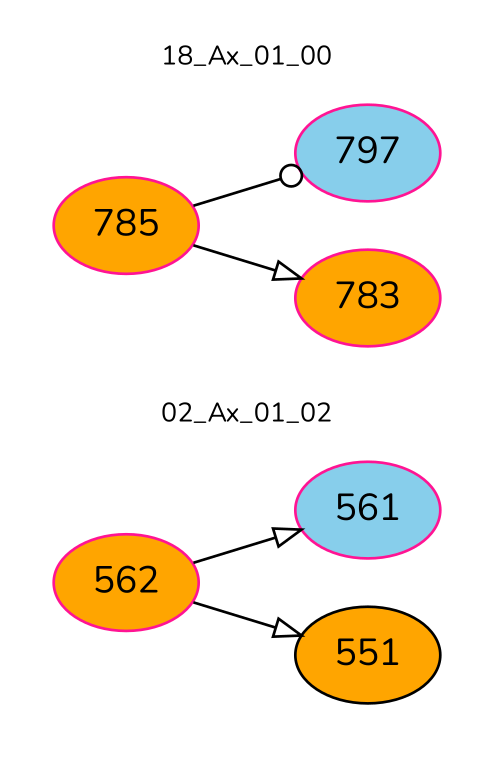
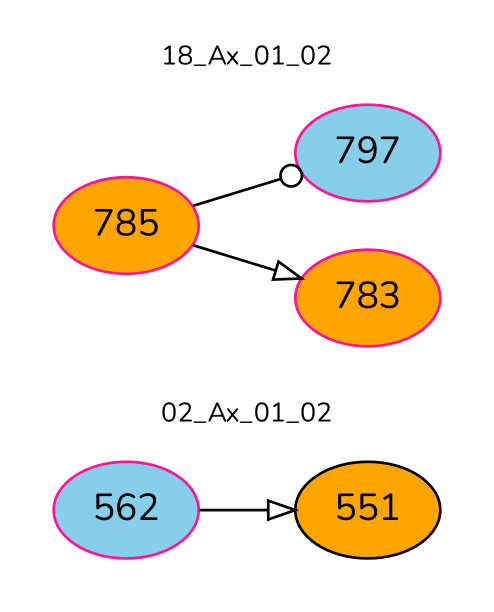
(247, 58) -> (247, 58)
(368, 510) -> none
(126, 583) -> (126, 510)
